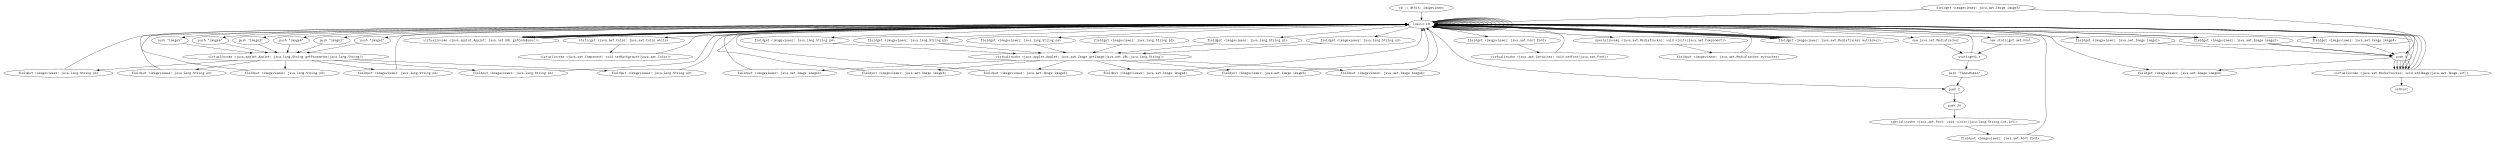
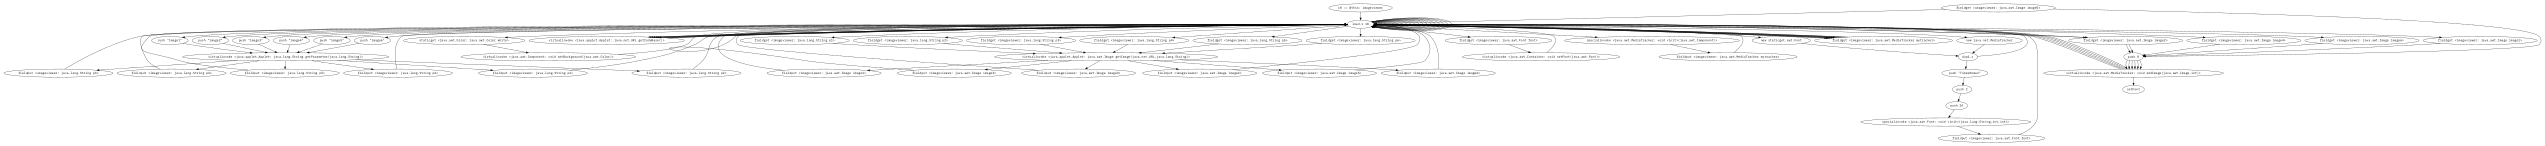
(1970, 57) -> (1968, 57)
(2306, 64) -> (2234, 50)
(1678, 80) -> (1147, 29)
